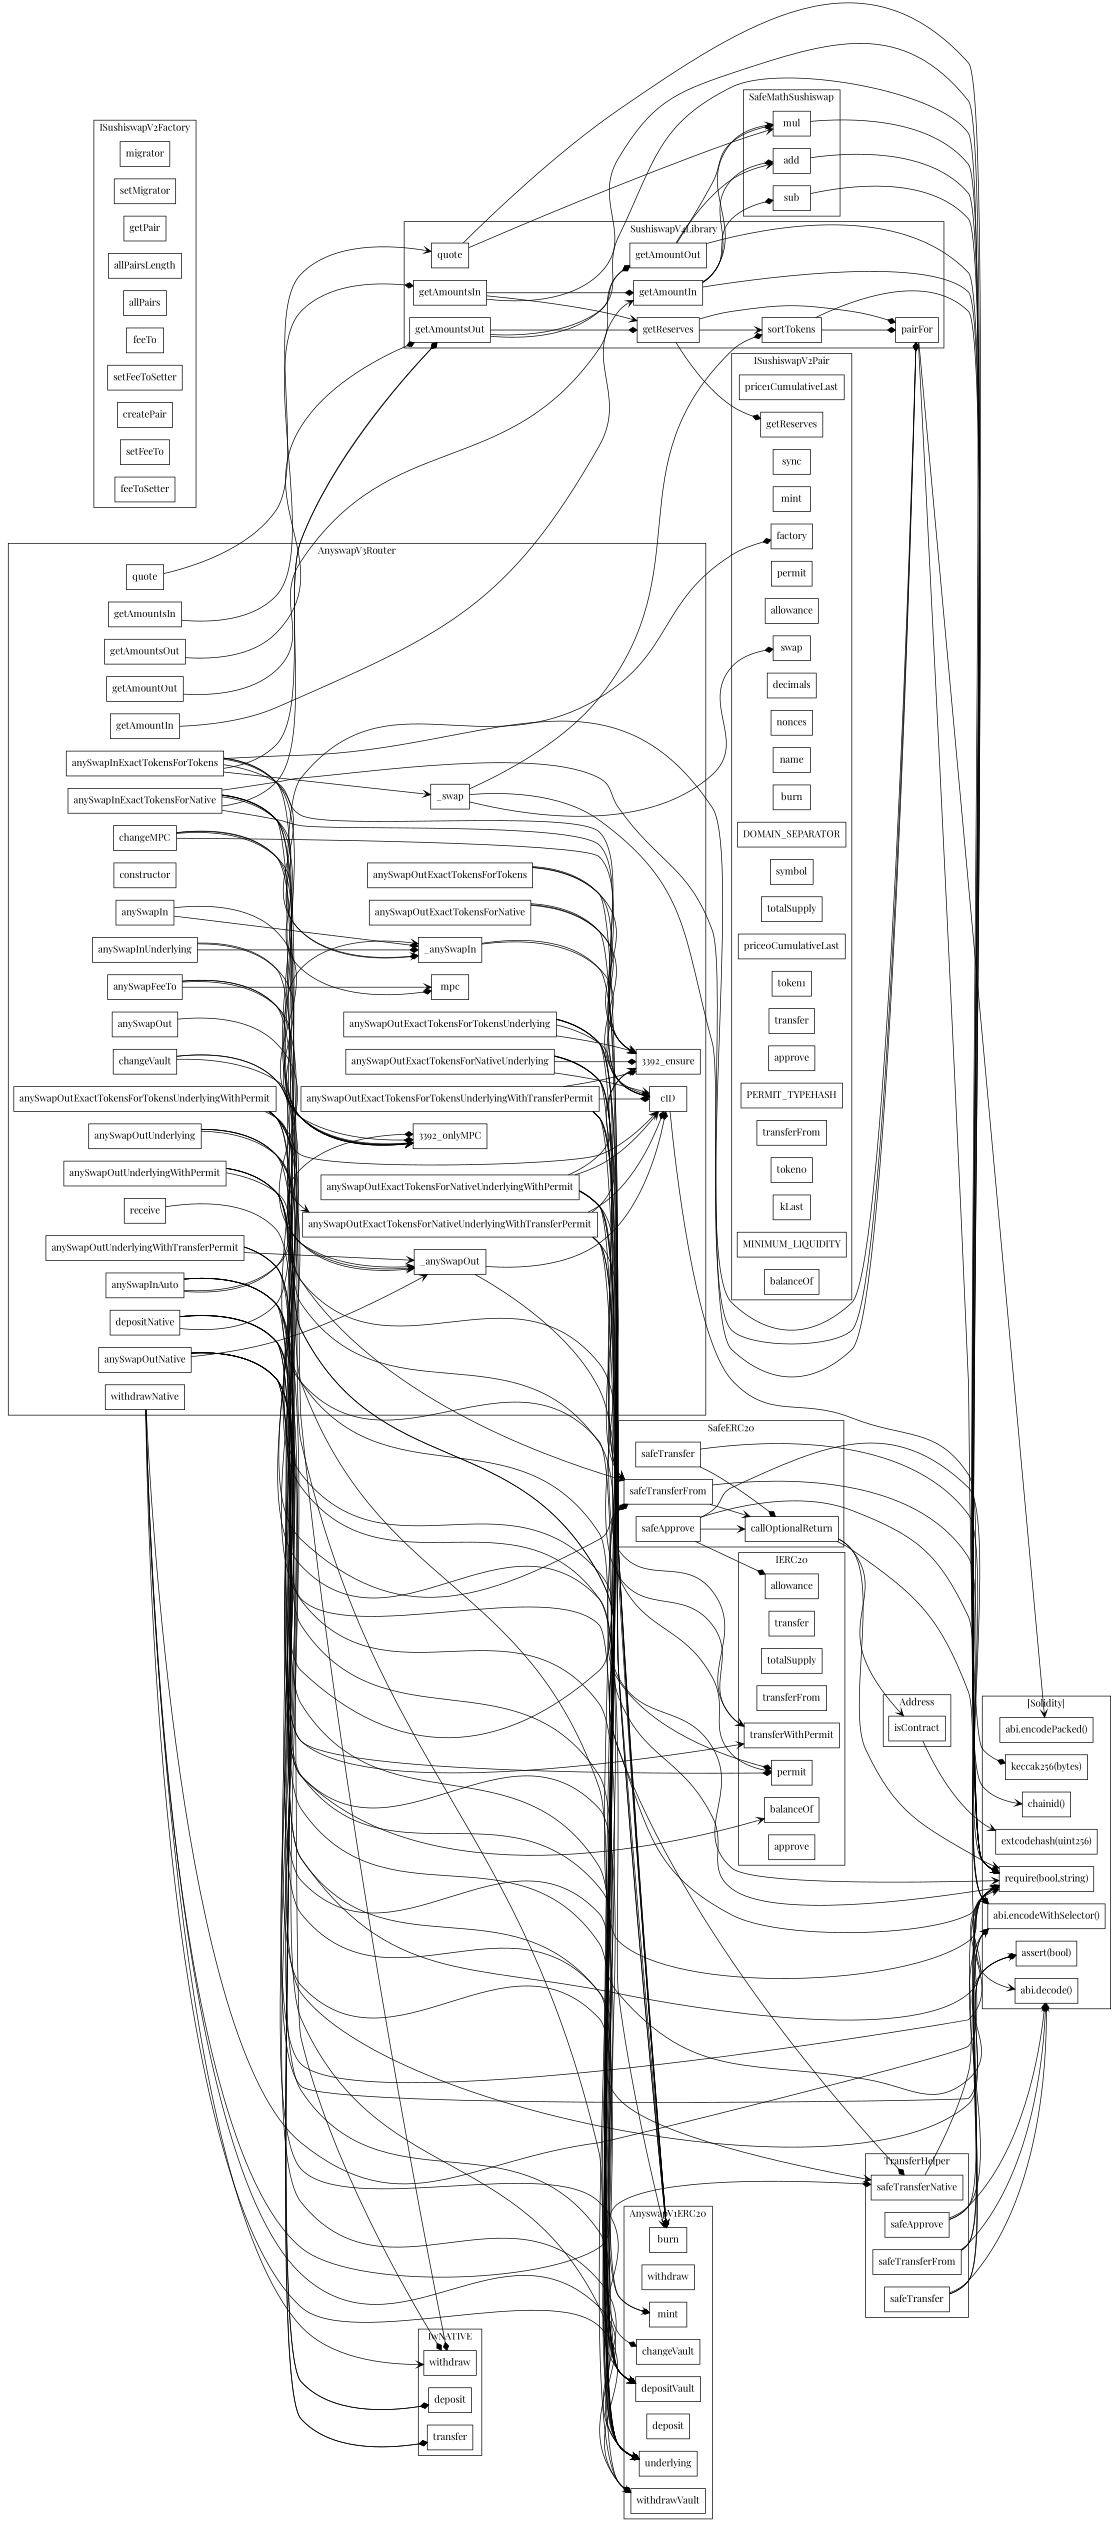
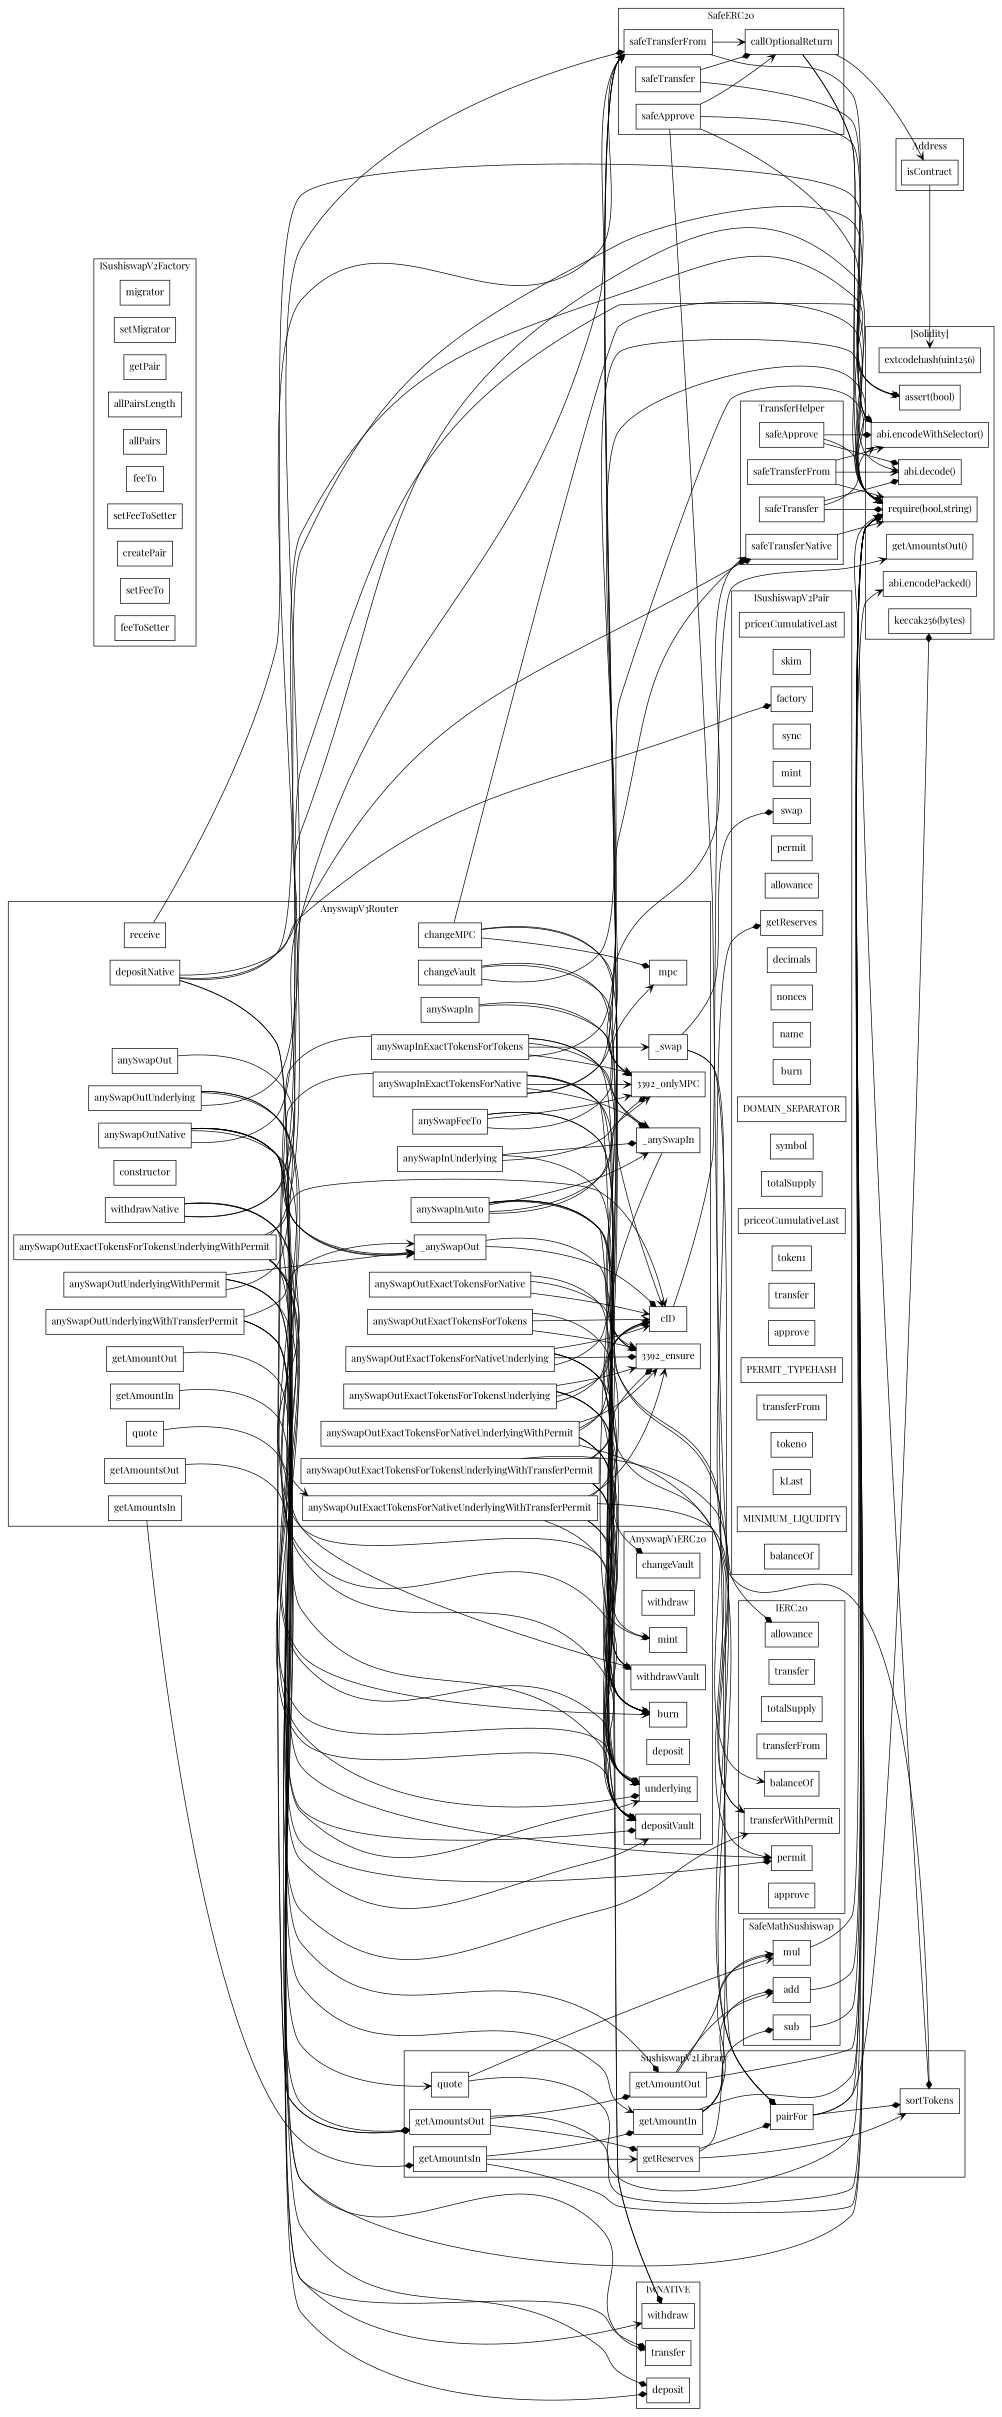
(674, 230) -> (685, 2059)
(854, 330) -> (849, 2111)
none -> (792, 662)
(606, 978) -> none
(1046, 1804) -> (930, 547)
(325, 2003) -> (612, 1450)
(304, 2094) -> none
